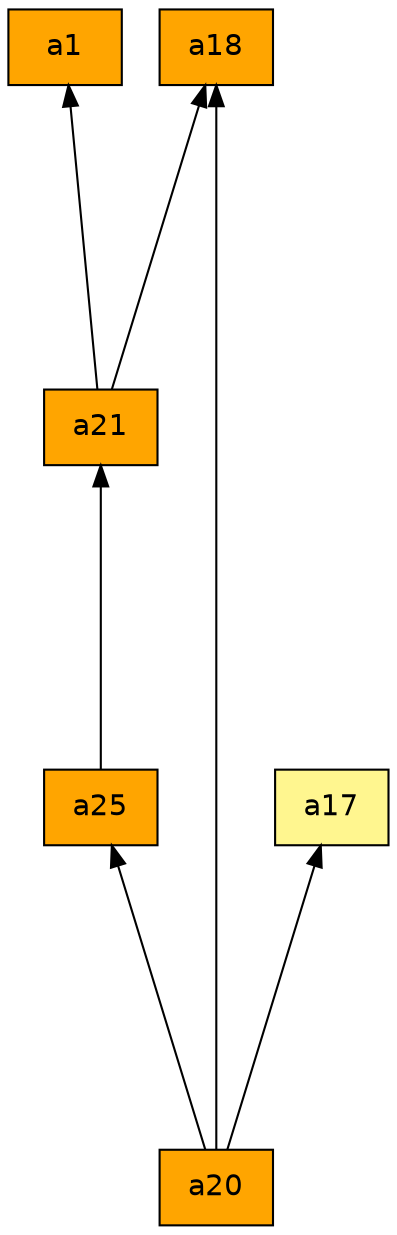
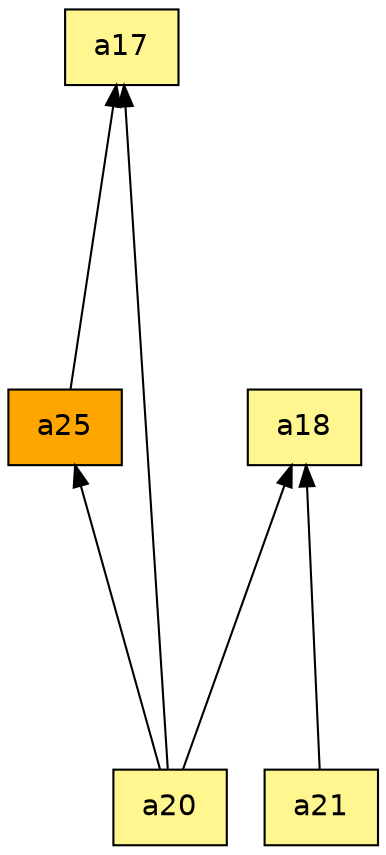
(65, 47) -> none
(216, 47) -> (304, 427)
(101, 427) -> (321, 807)
(101, 628) -> (92, 248)
(216, 1188) -> (170, 807)
